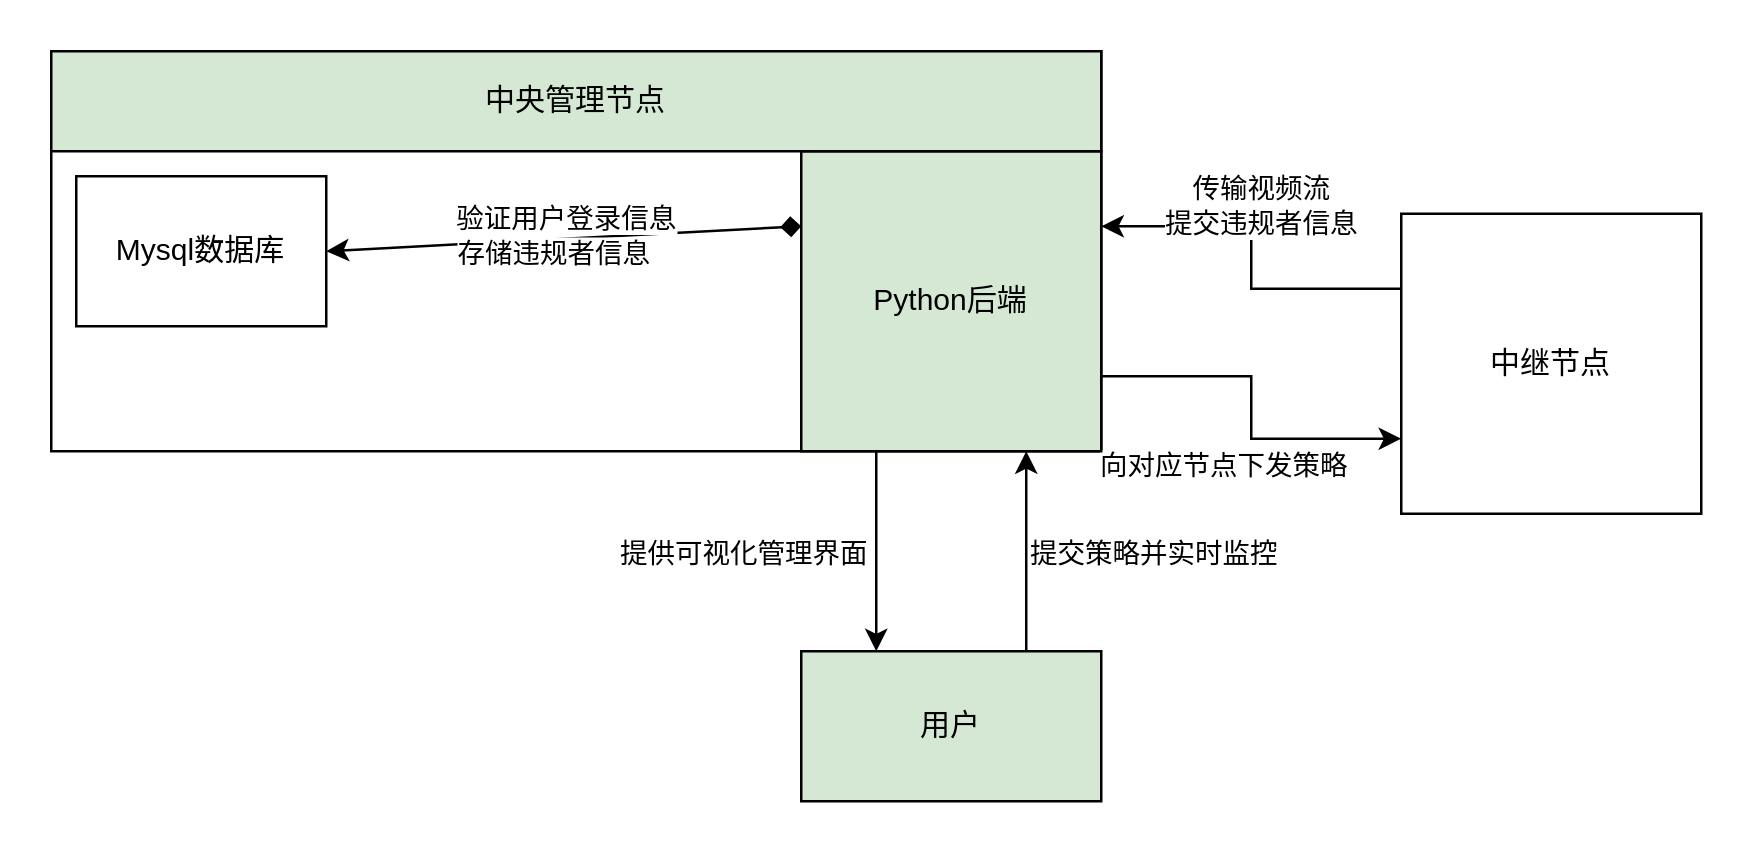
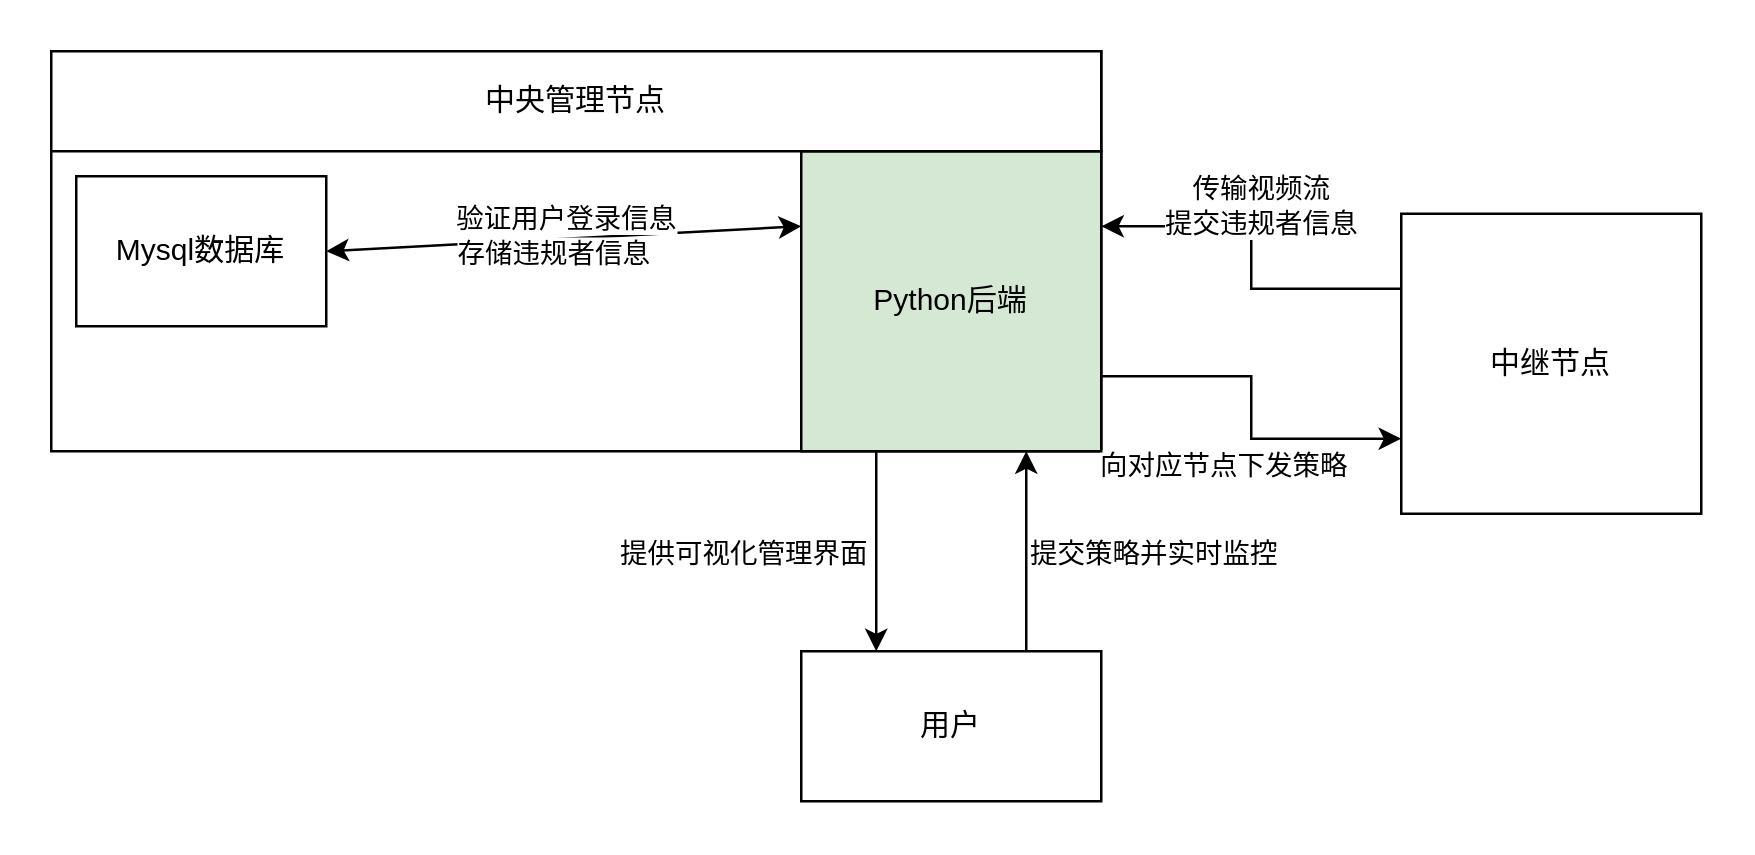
(576, 101) -> (576, 101)
(781, 227) -> (782, 227)
(951, 726) -> (951, 726)
